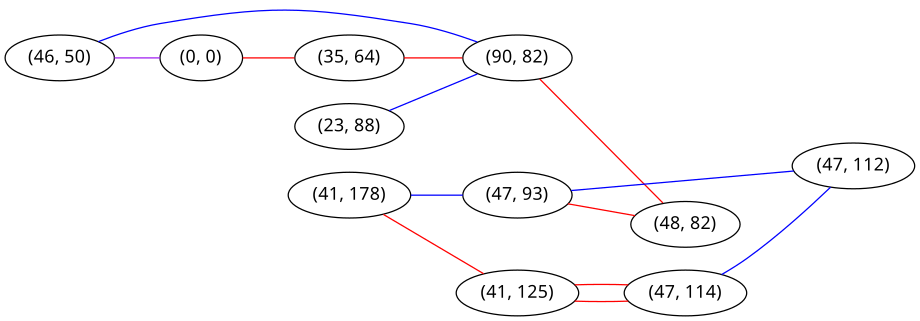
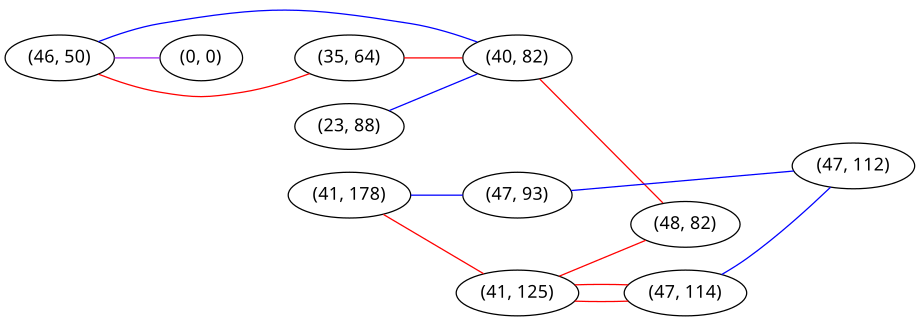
(269, 58) -> (204, 97)
(517, 58) -> (517, 58)
(601, 210) -> (603, 258)
